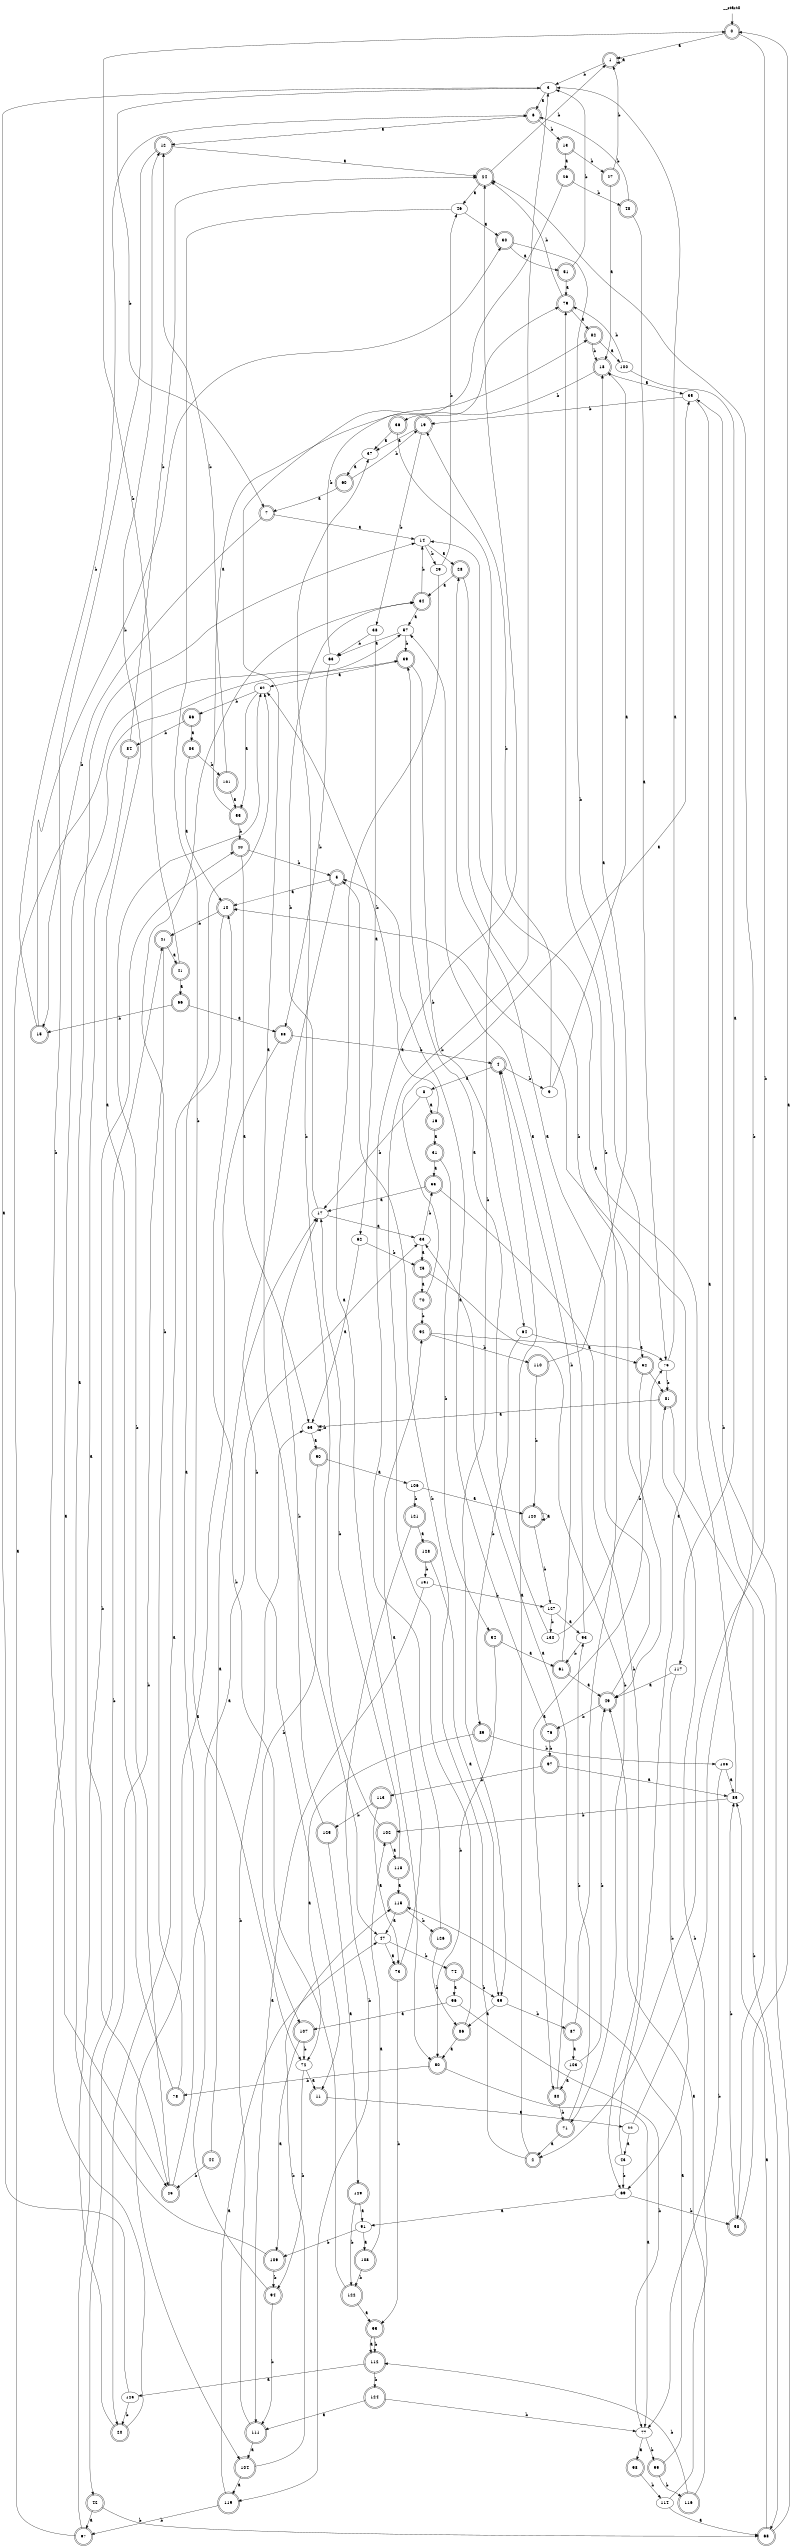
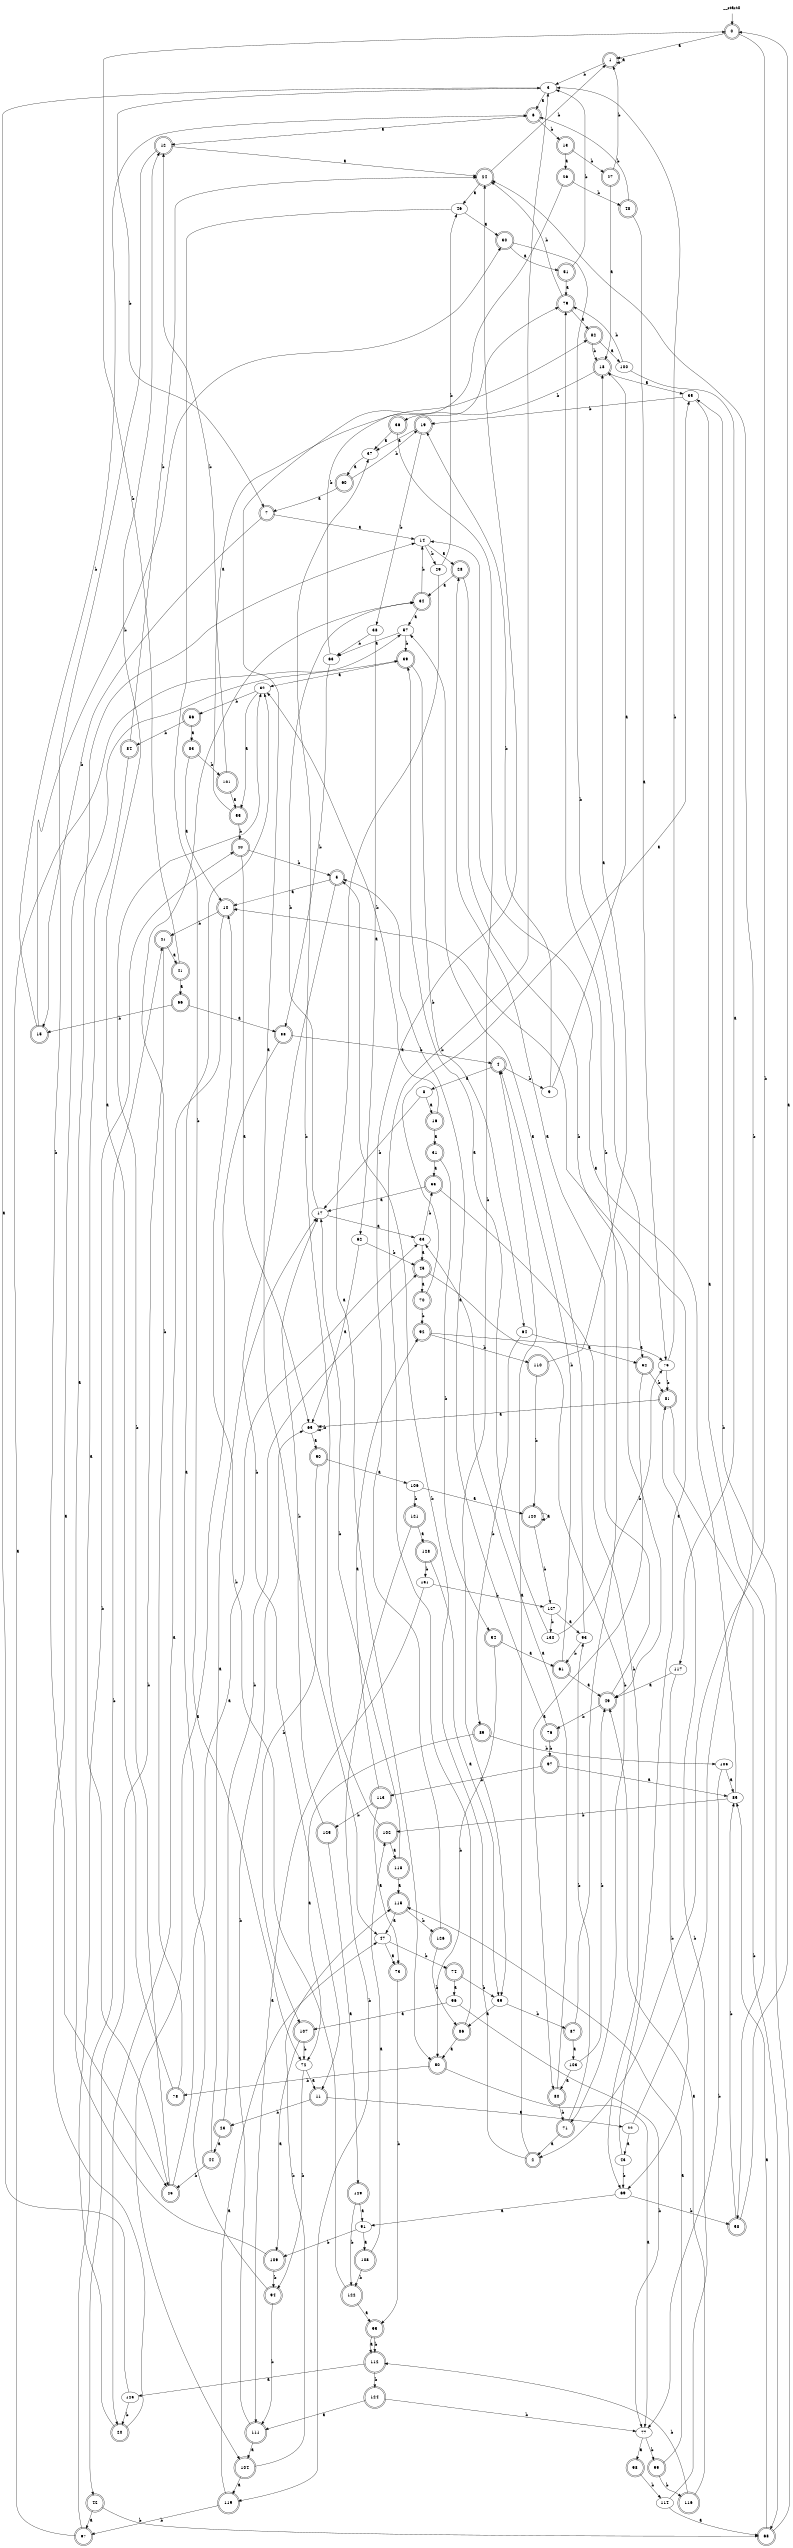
(675, 717) -> (675, 717)
(659, 1383) -> (659, 1383)
(394, 1653) -> (357, 1560)
none -> (223, 2128)
